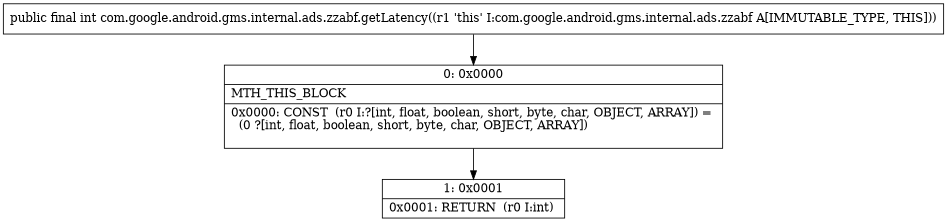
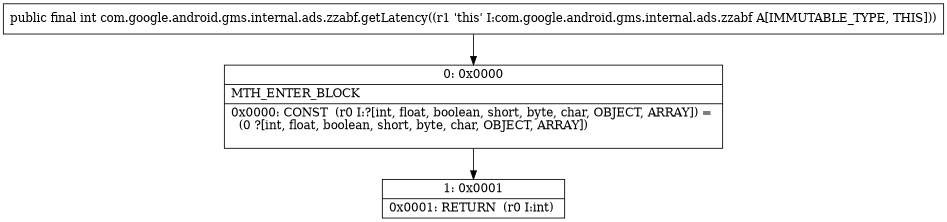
(289, 94) -> (296, 94)
